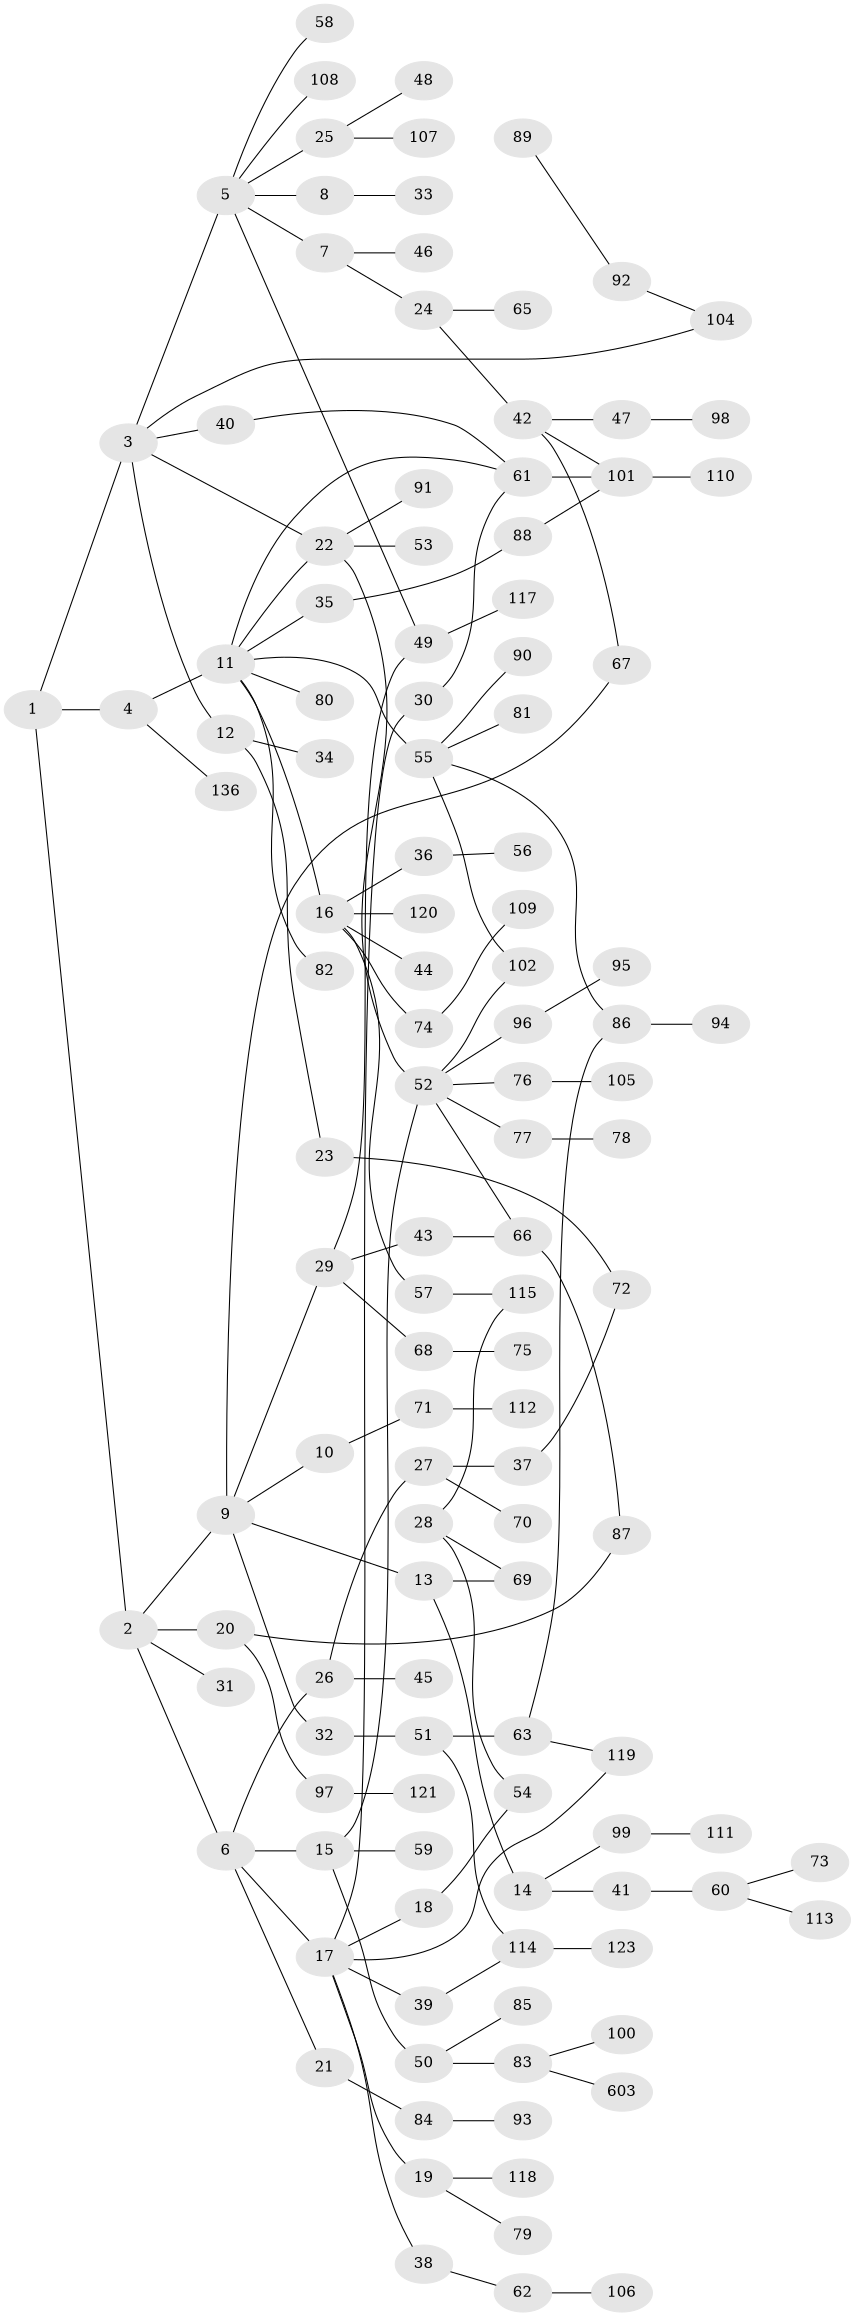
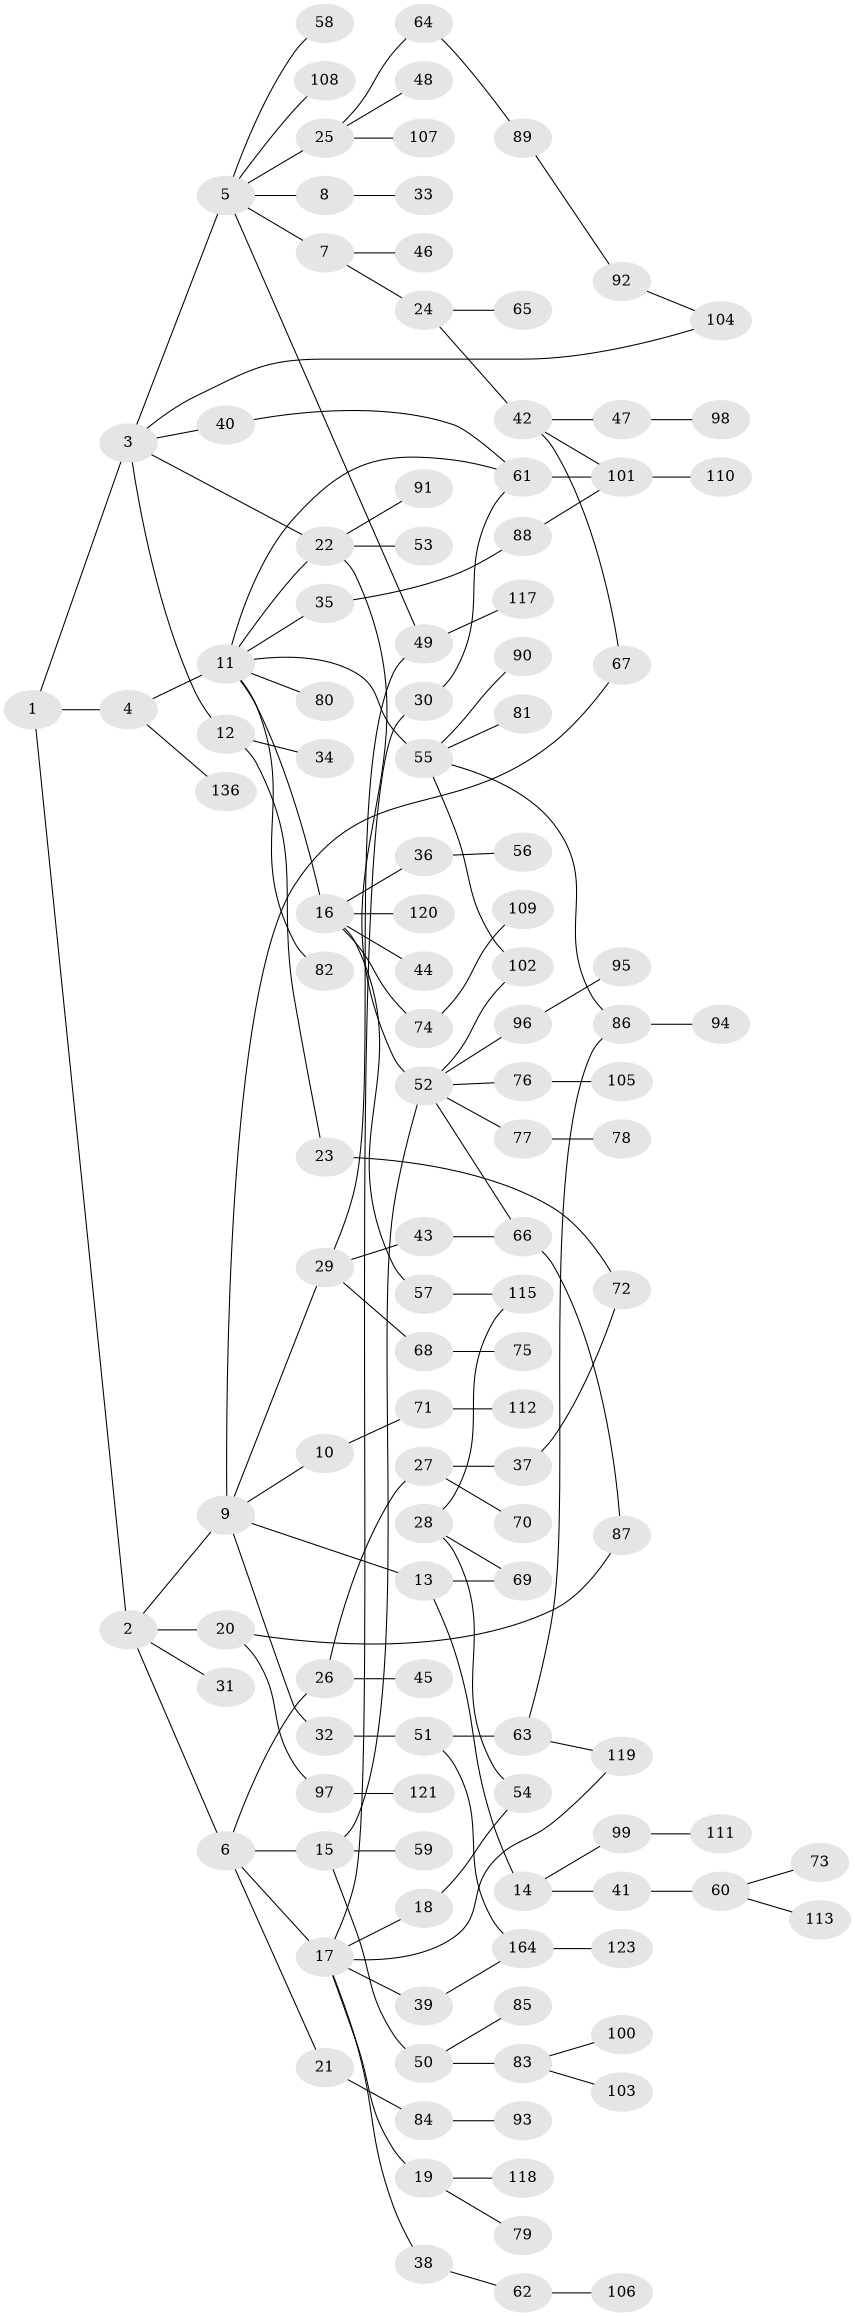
none -> (424, 23)
(523, 1949) -> (523, 1949)
(622, 2092) -> (622, 2092)
